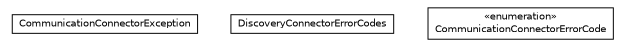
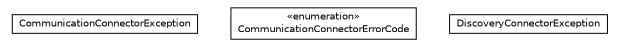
(312, 24) -> none
none -> (528, 24)
